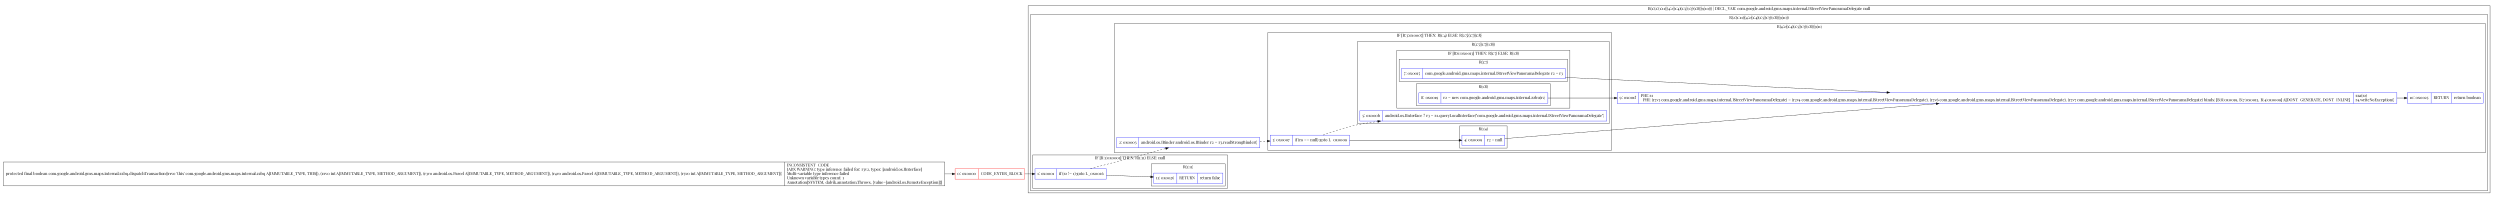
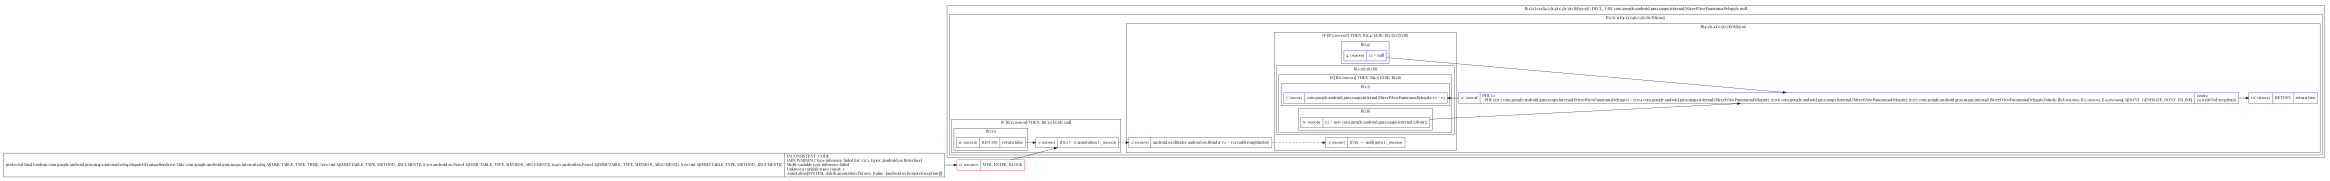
(1726, 85) -> (1454, 98)
(2467, 98) -> (2305, 98)
(1483, 116) -> none
(1404, 140) -> none
(1002, 174) -> (1003, 165)
(1081, 174) -> (1088, 142)
(1129, 176) -> (1030, 143)
